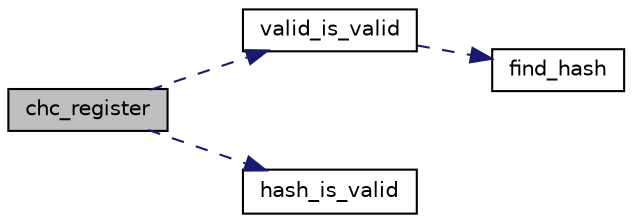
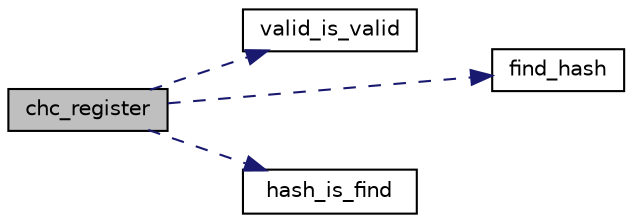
(444, 50) -> (320, 90)
(330, 192) -> (330, 192)
